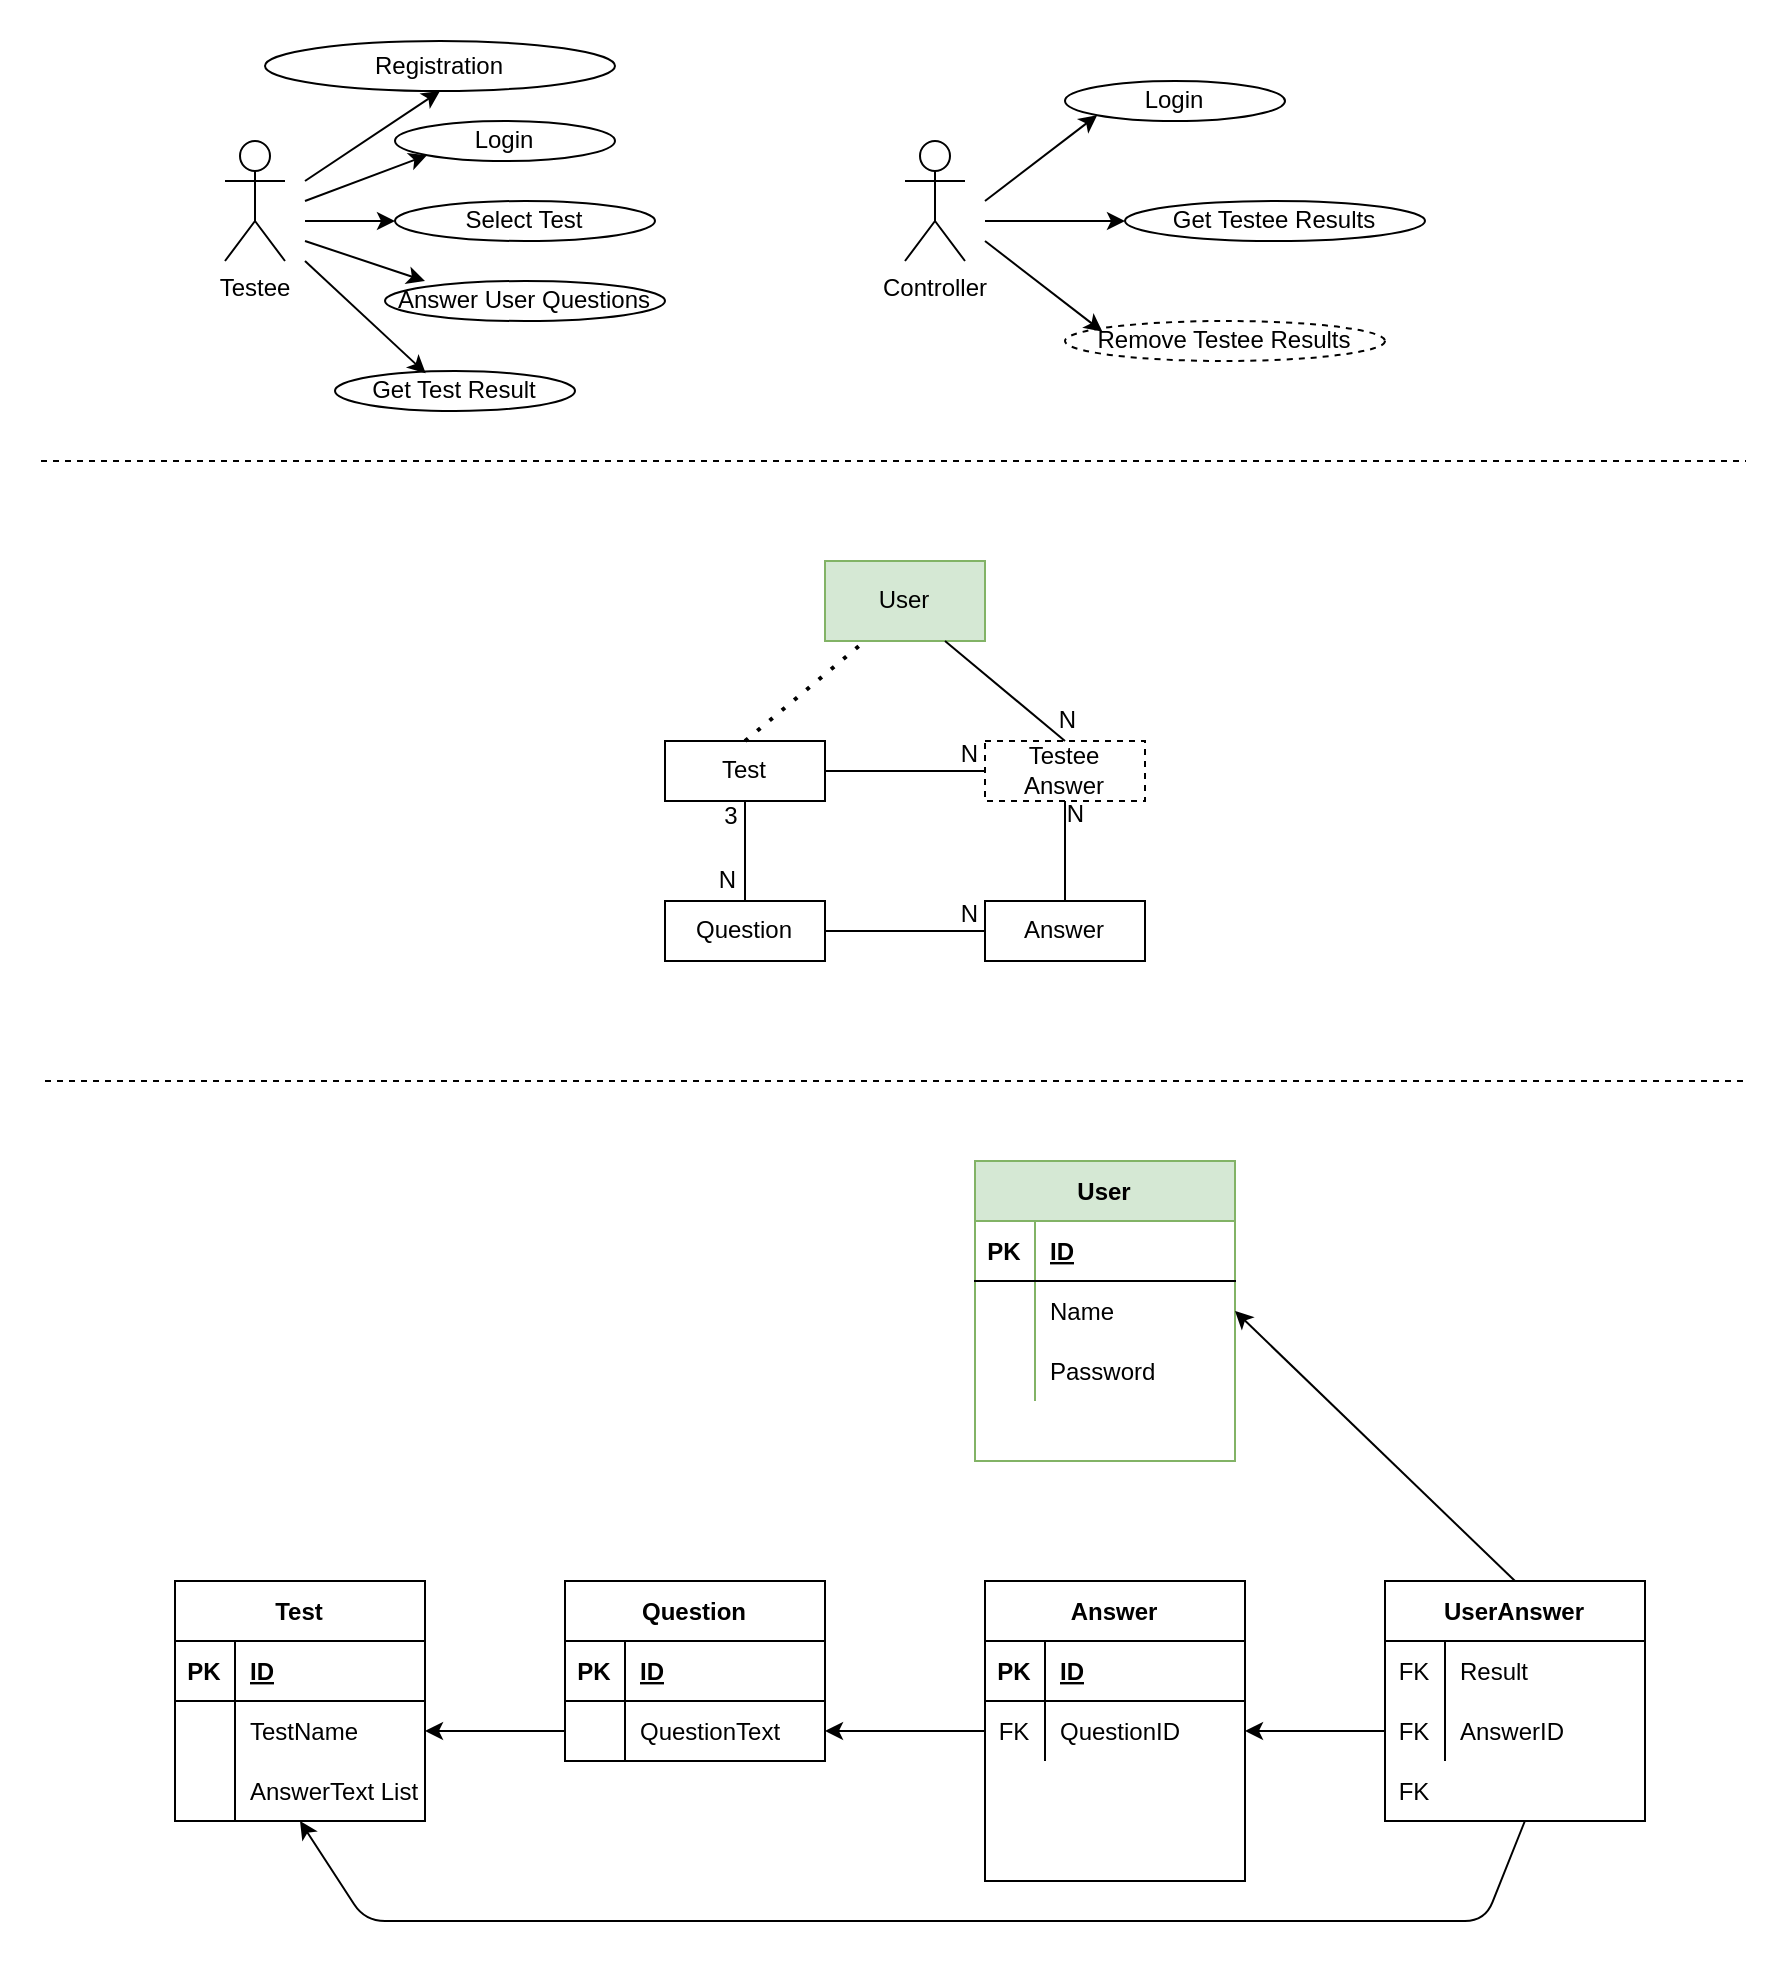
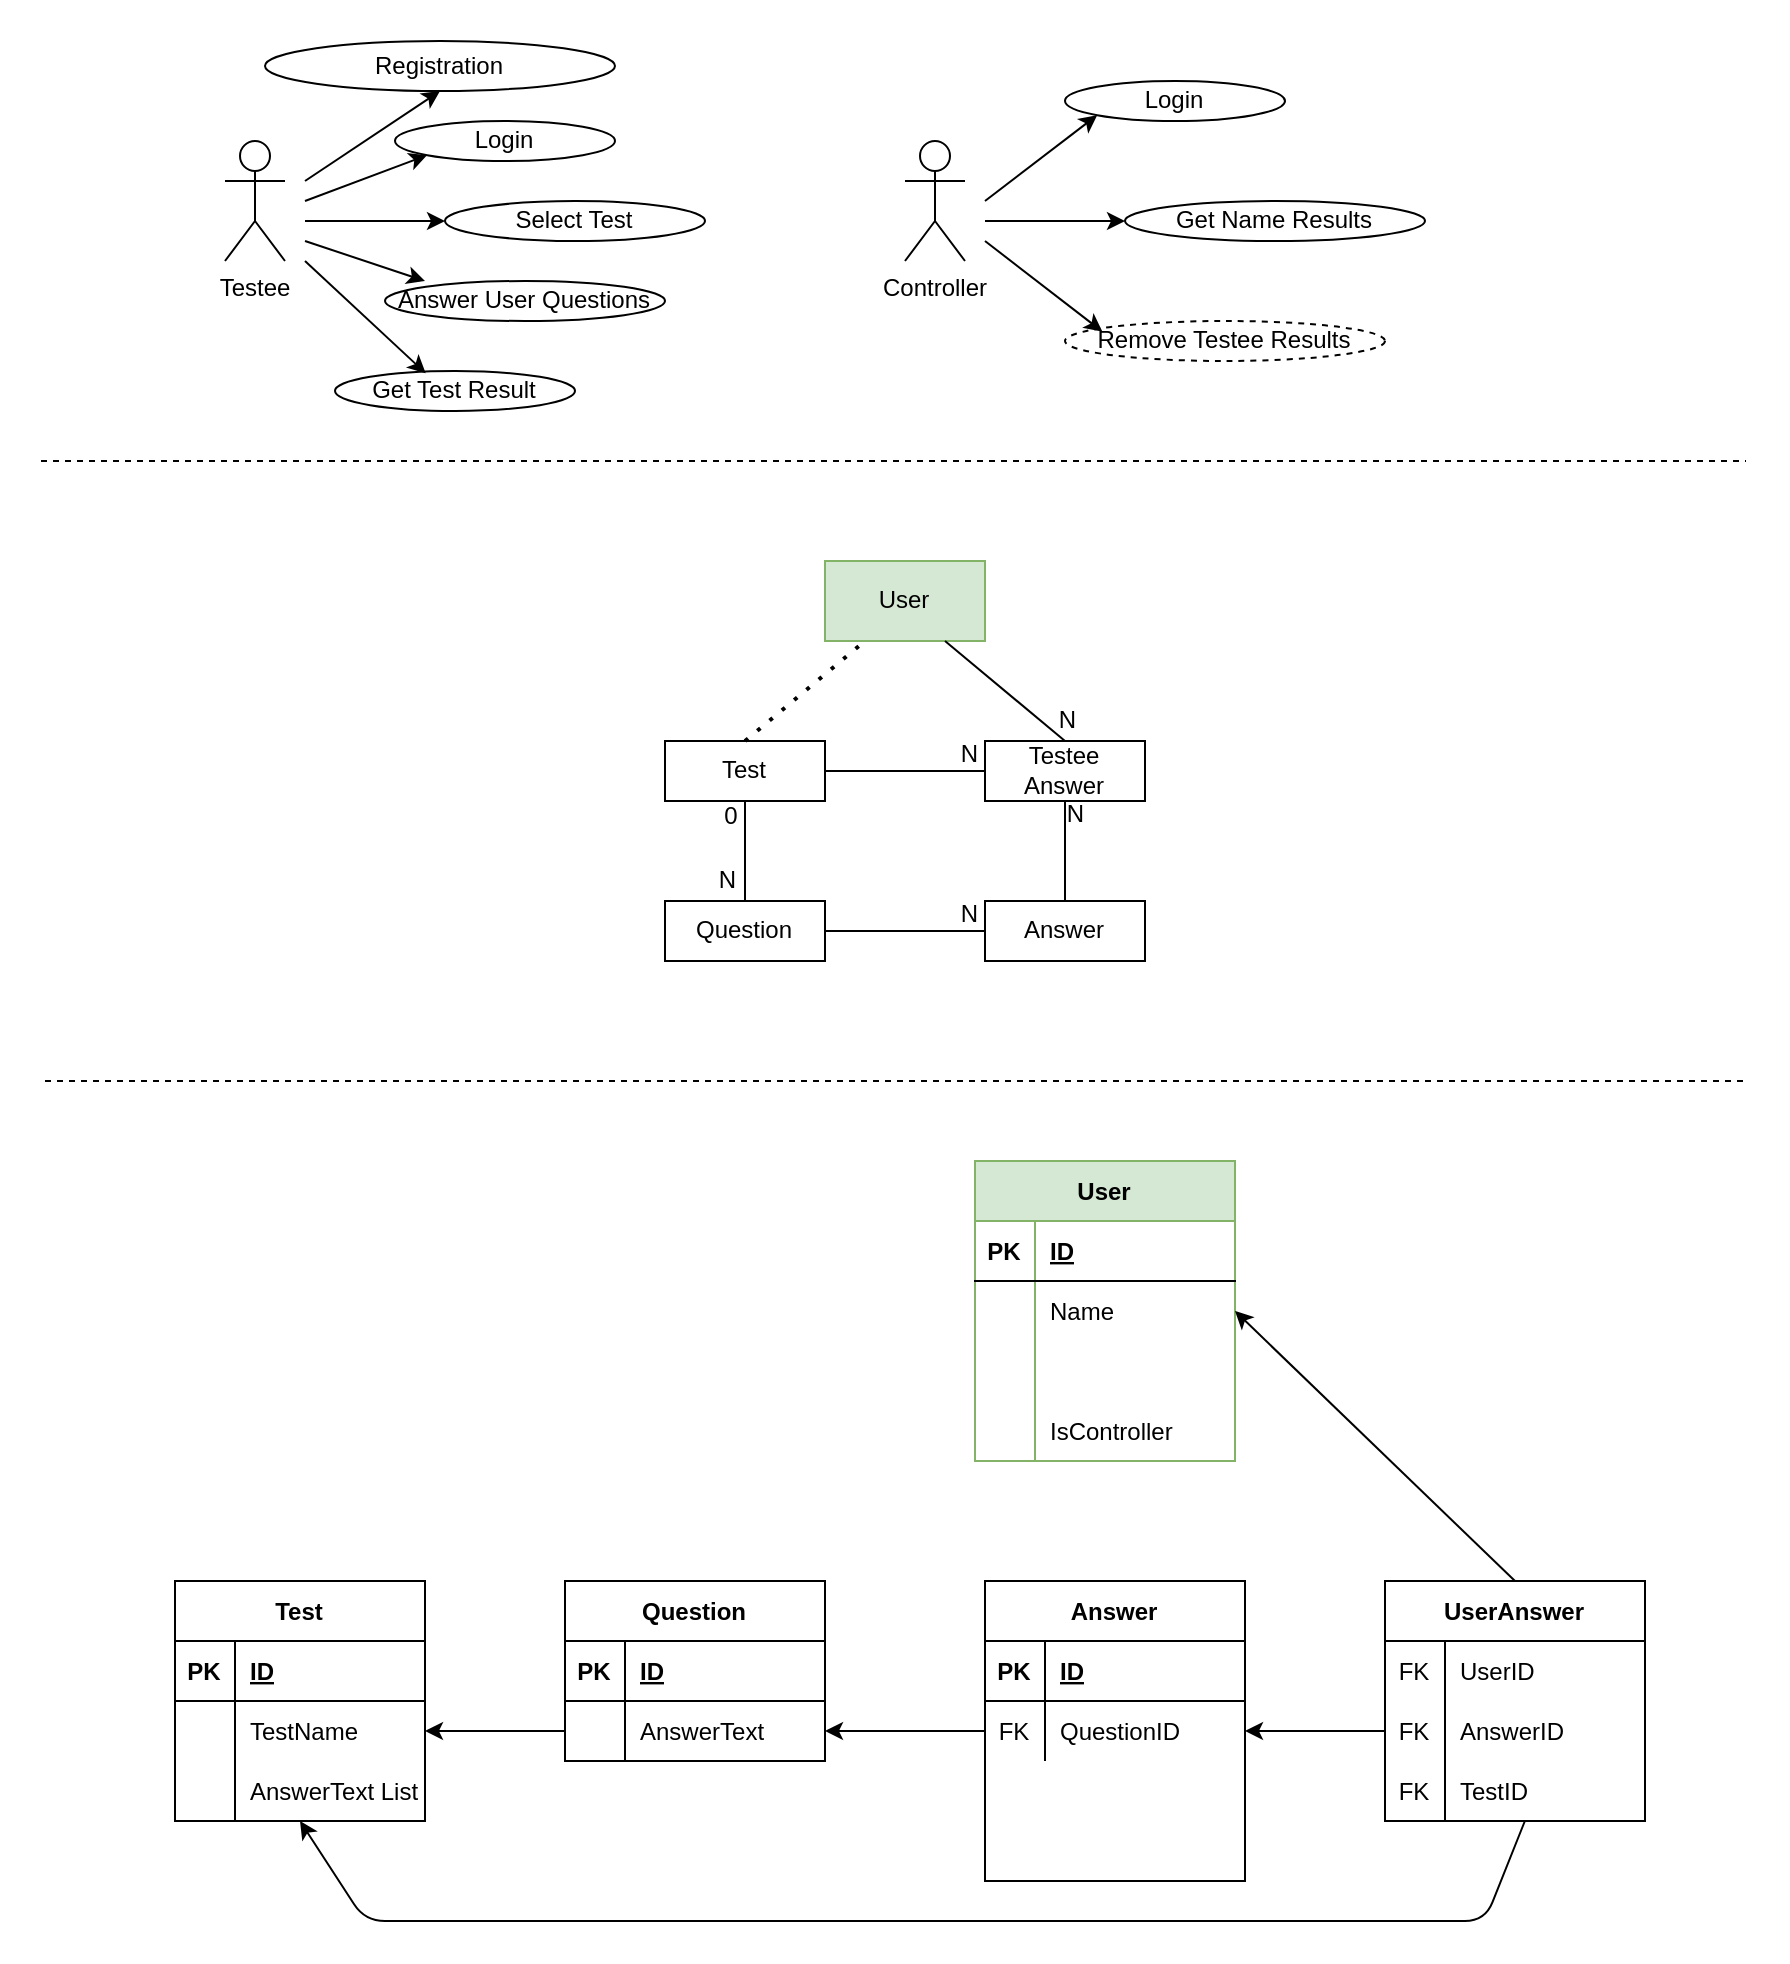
(525, 221) -> (575, 221)
(1275, 221) -> (1275, 221)
(1065, 771) -> (1065, 771)
(732, 817) -> (732, 817)
(1135, 1371) -> none
none -> (1135, 1431)
(1497, 1672) -> (1500, 1672)
(718, 1732) -> (707, 1732)
none -> (1545, 1791)
